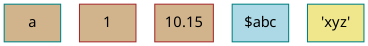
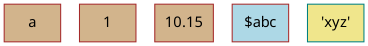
(32, 23) -> (32, 23)
(260, 23) -> (260, 23)
